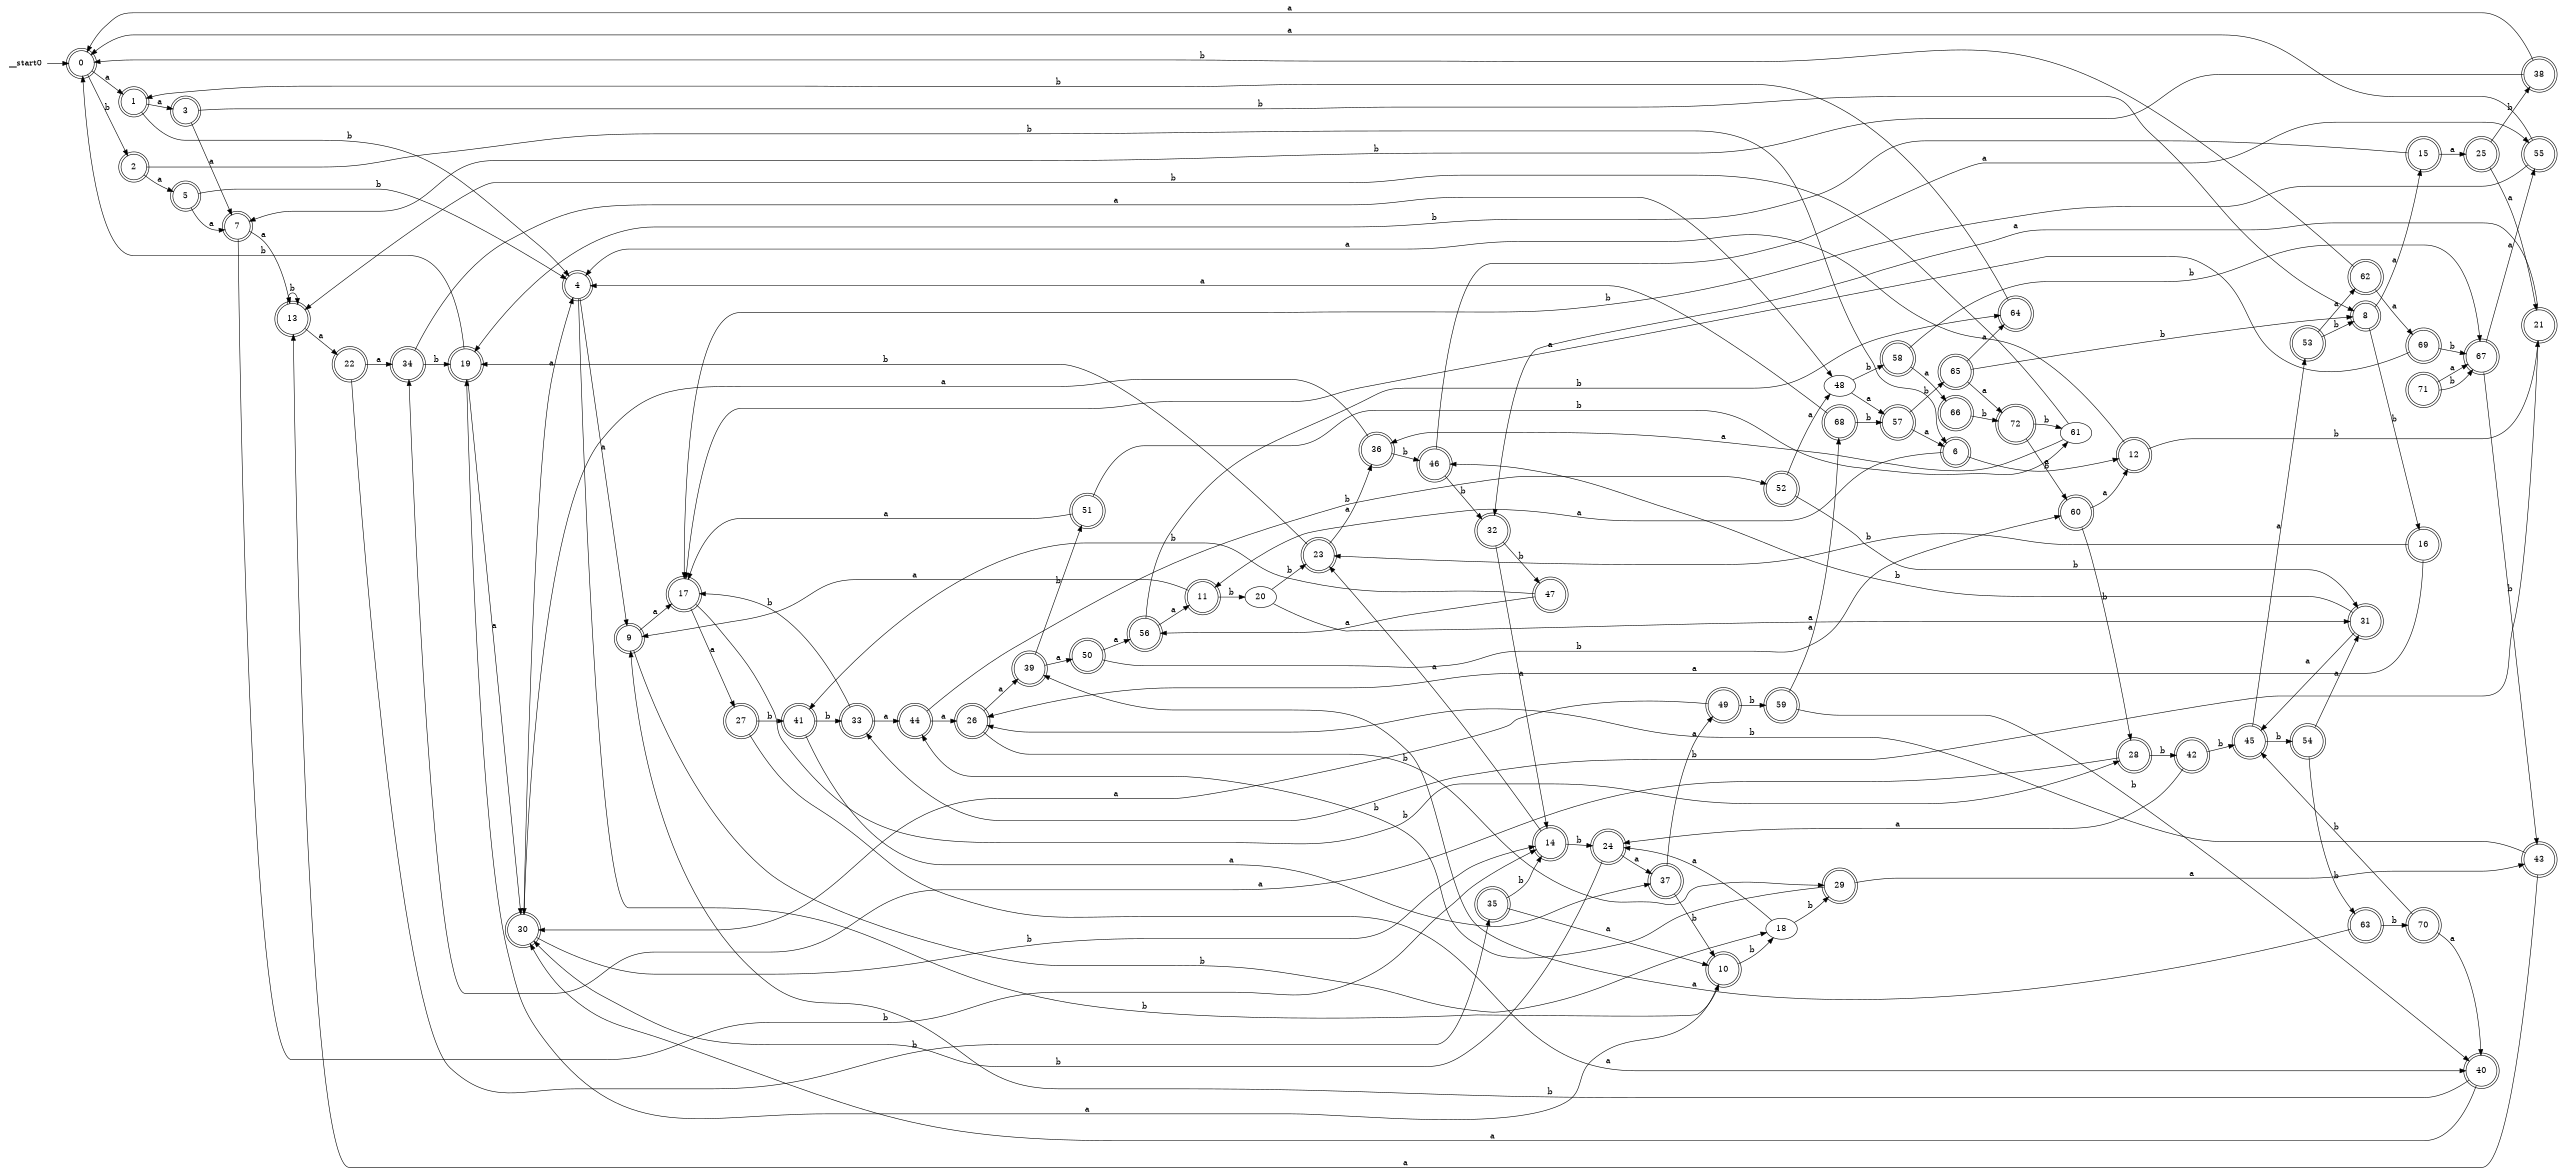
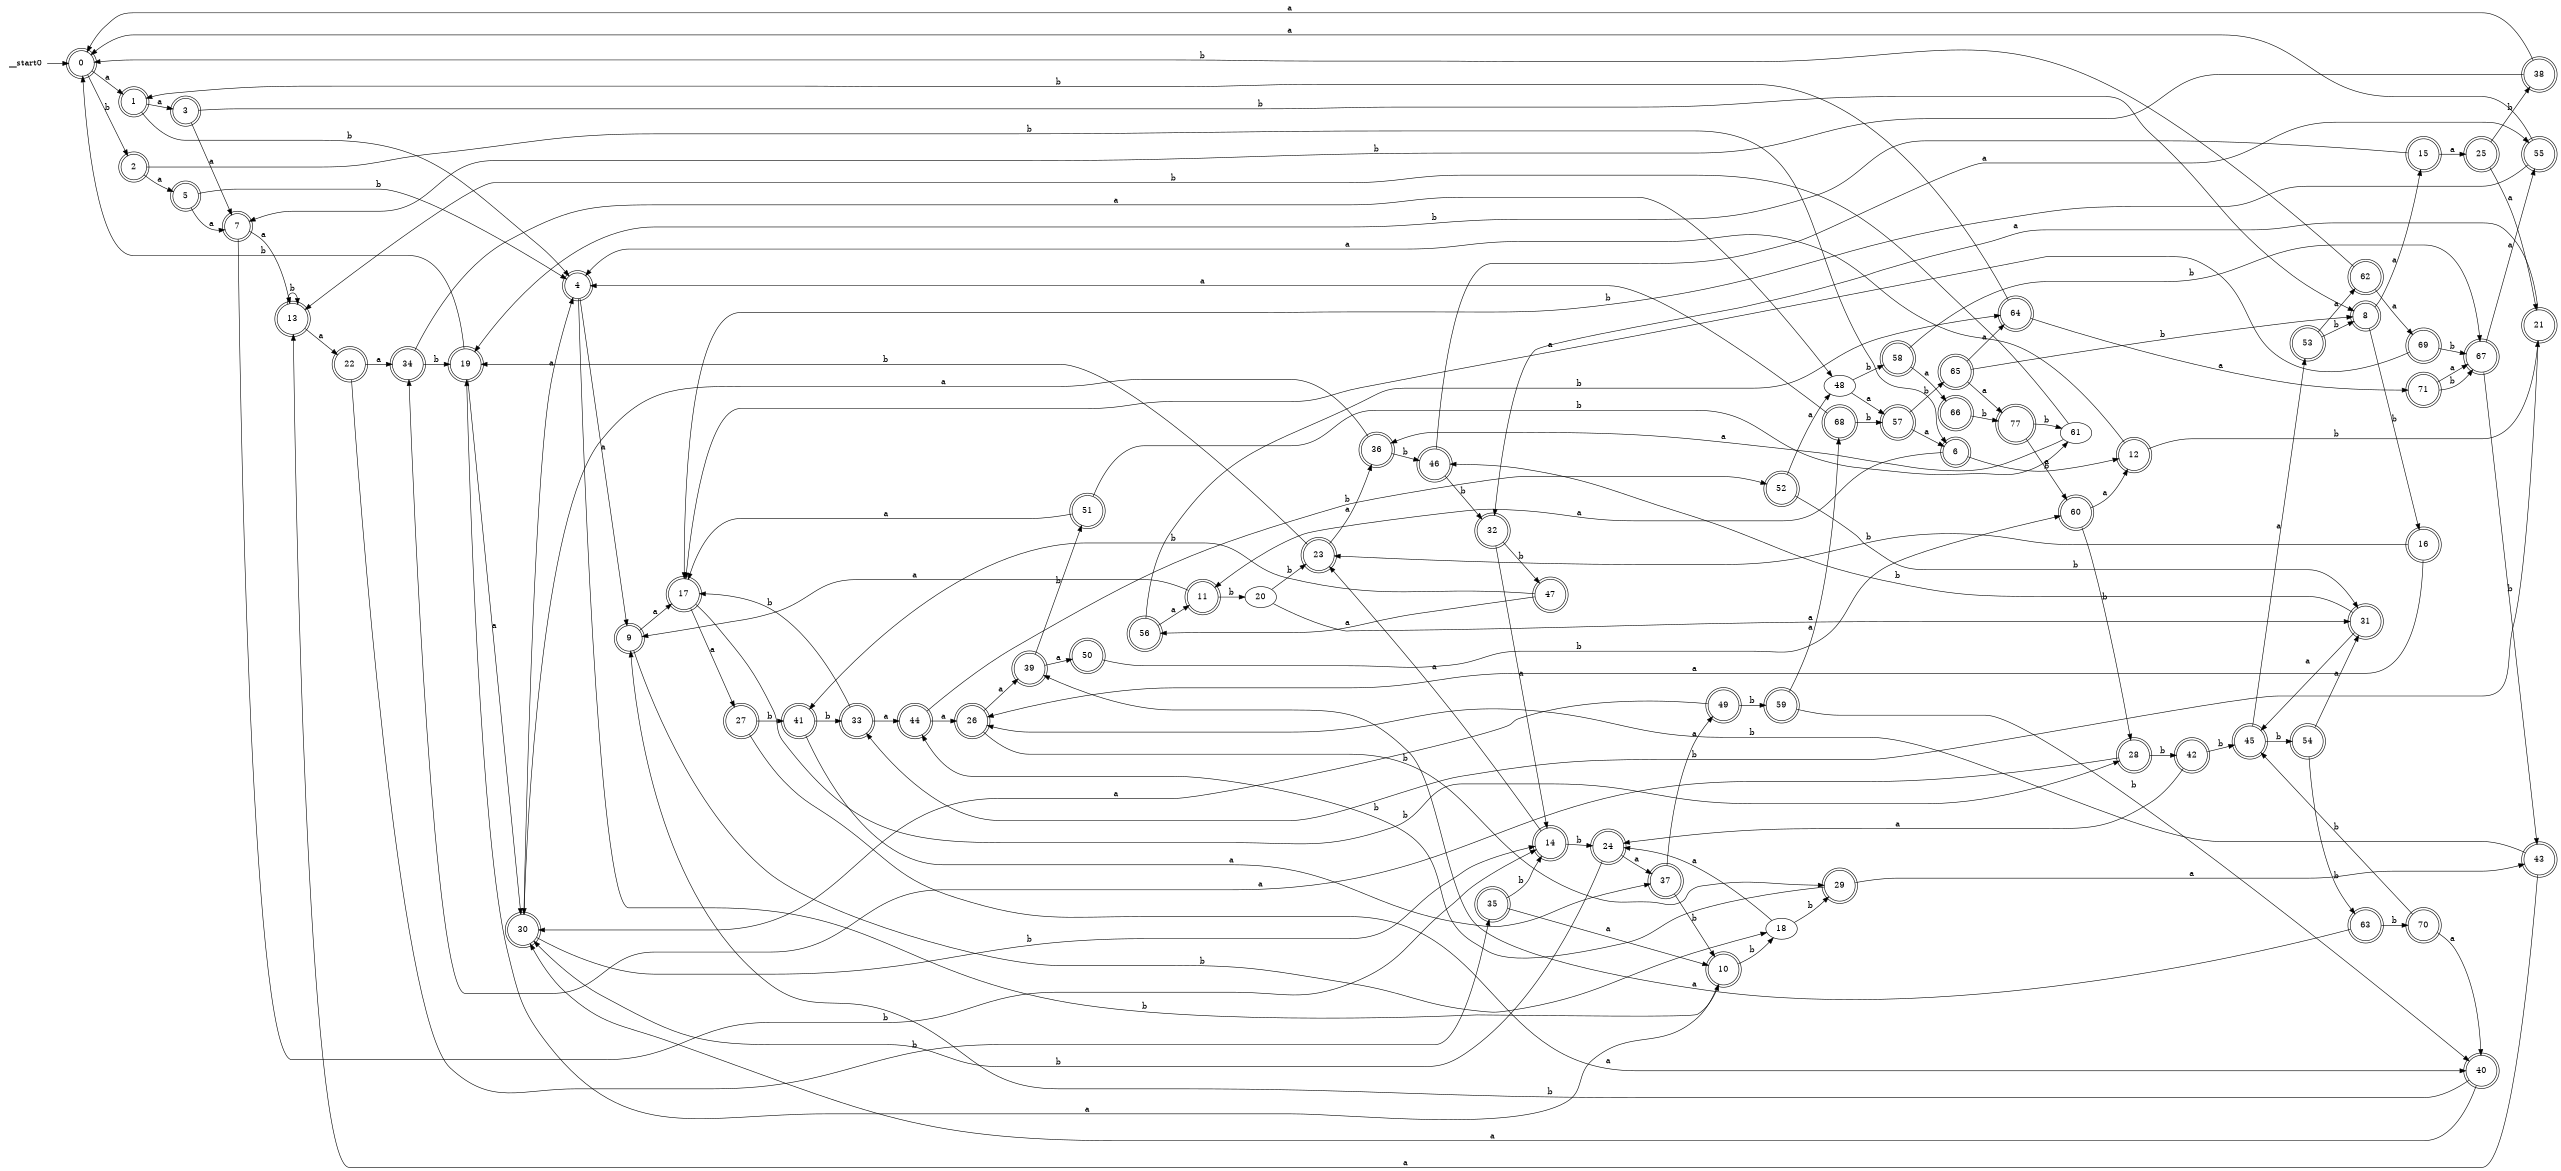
none -> (2214, 369)
(2016, 424) -> (2016, 424)
(1113, 646) -> none
